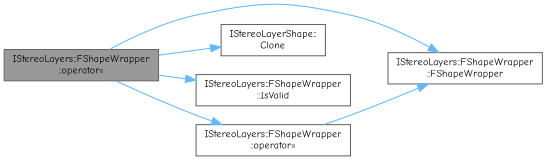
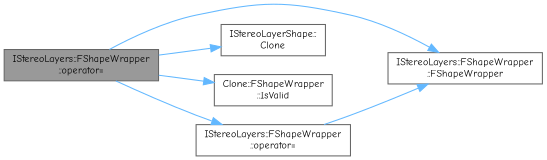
(273, 90) -> (273, 90)
